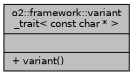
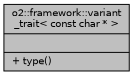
(38, 61) -> (32, 61)
